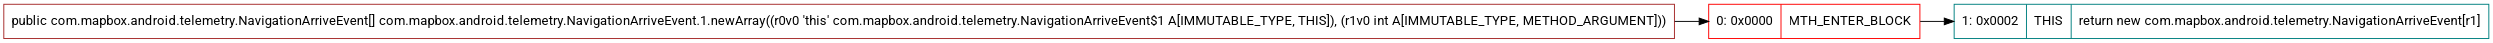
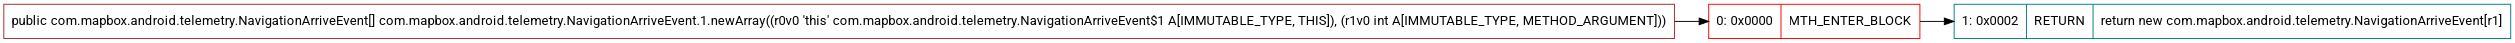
(2049, 21) -> (2060, 21)
